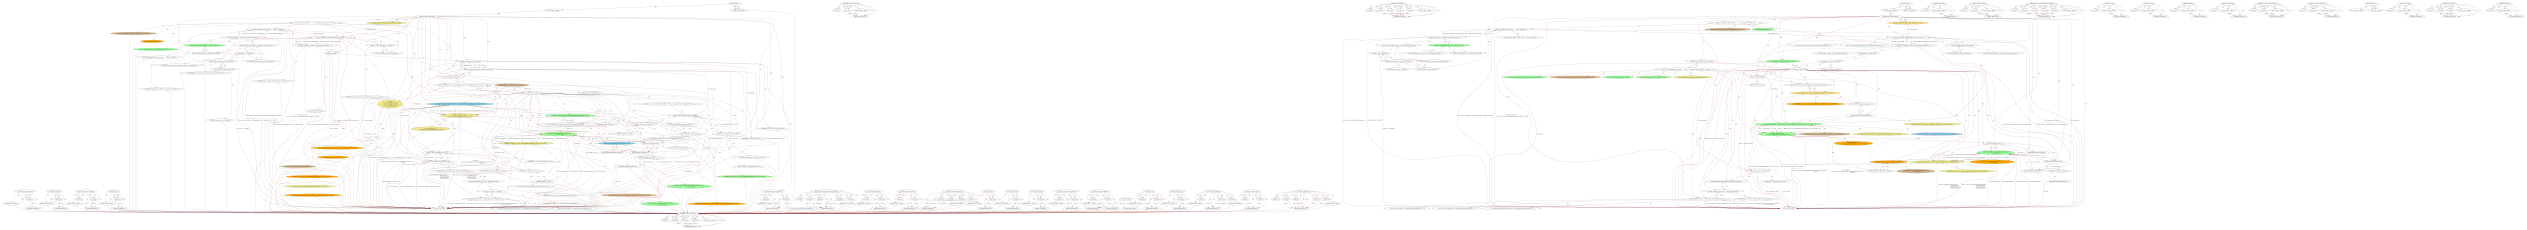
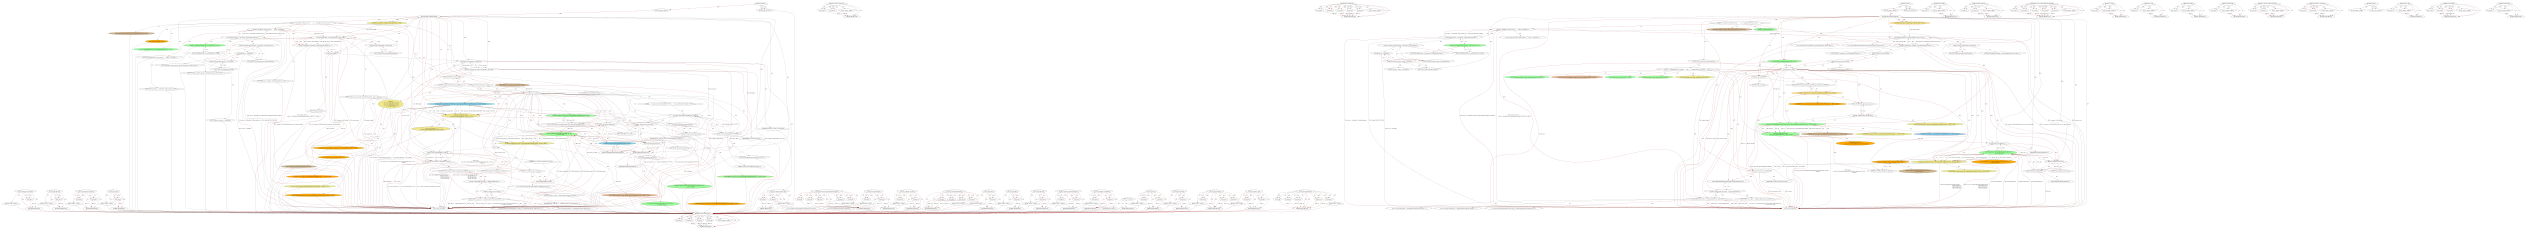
none -> (801, 208)
